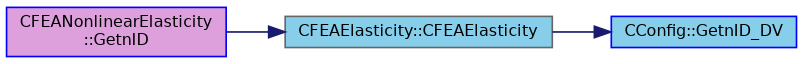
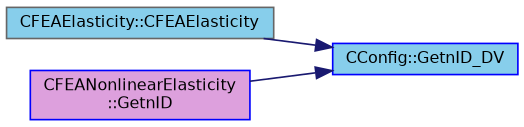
(247, 32) -> (283, 77)
